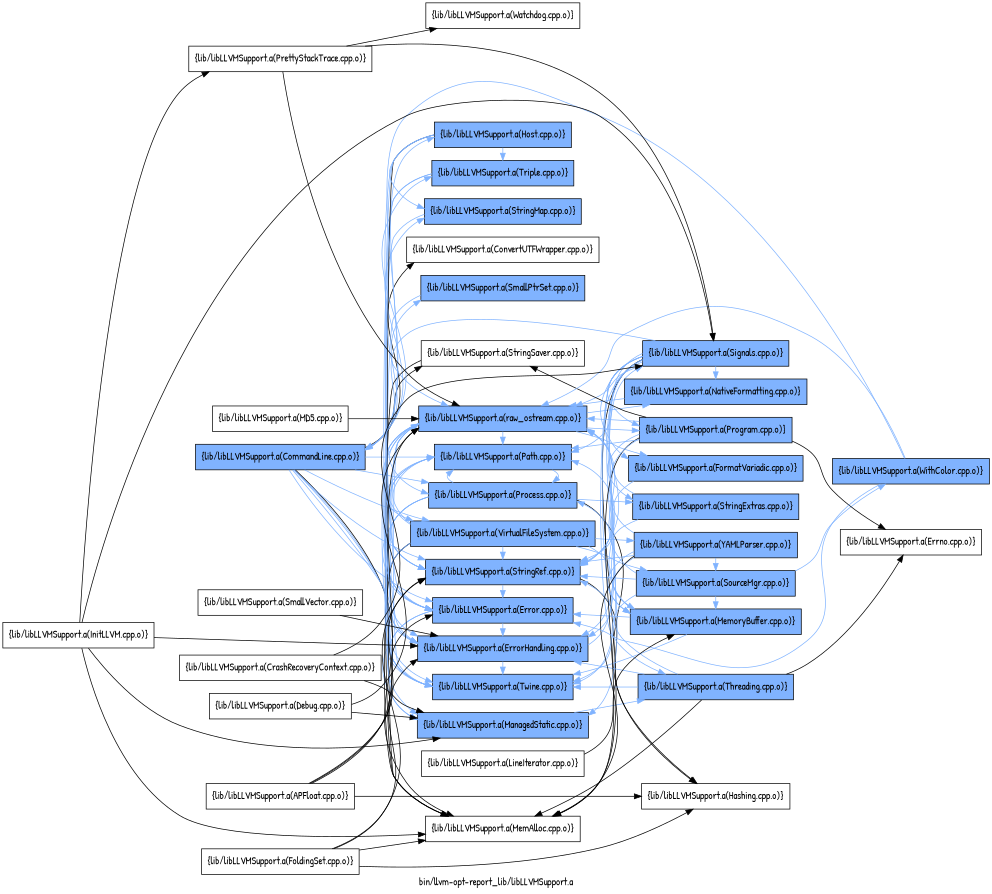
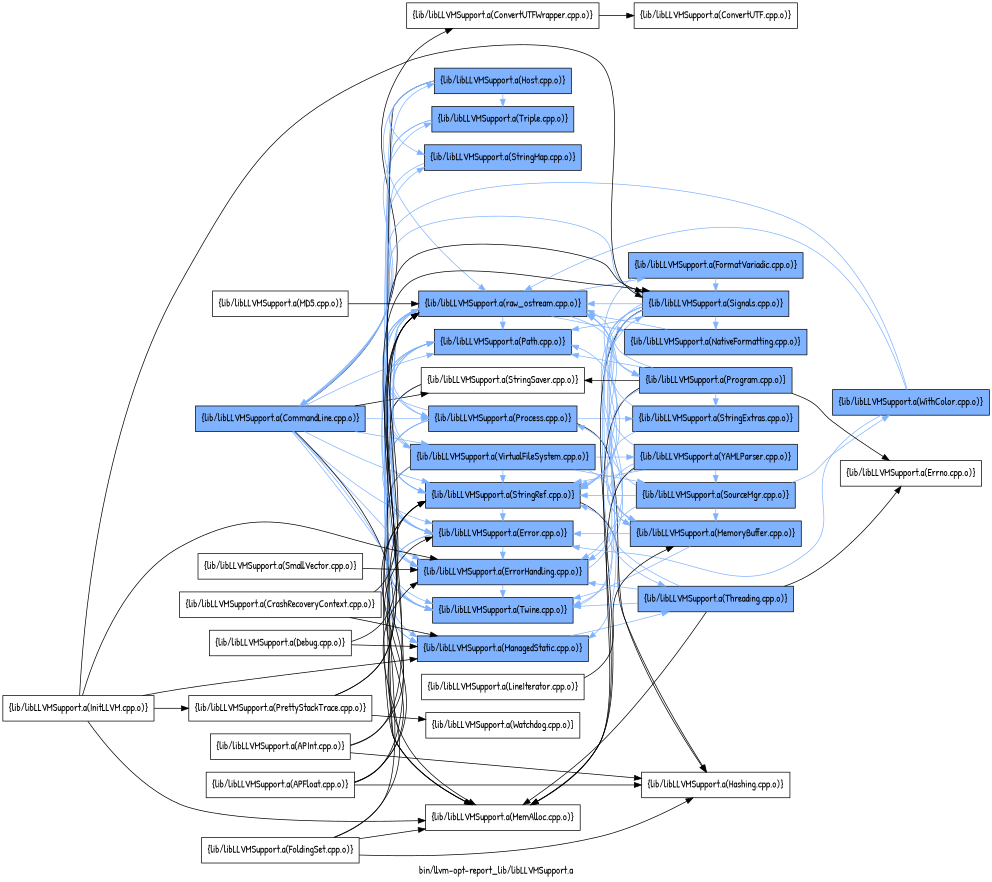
none -> (716, 16)
(503, 288) -> none
(602, 400) -> (716, 281)
(391, 580) -> (385, 459)
none -> (280, 747)
